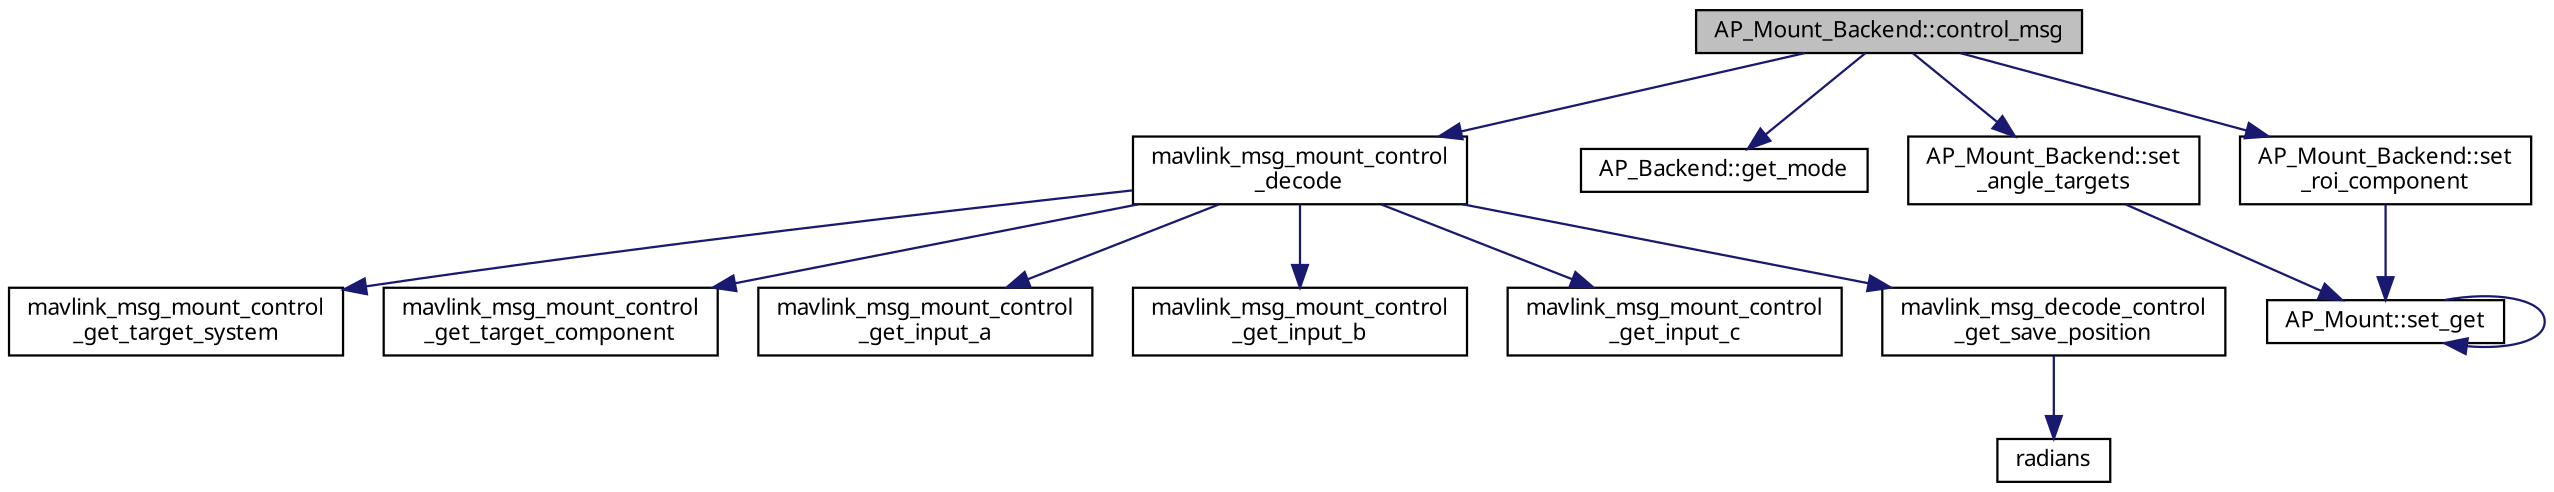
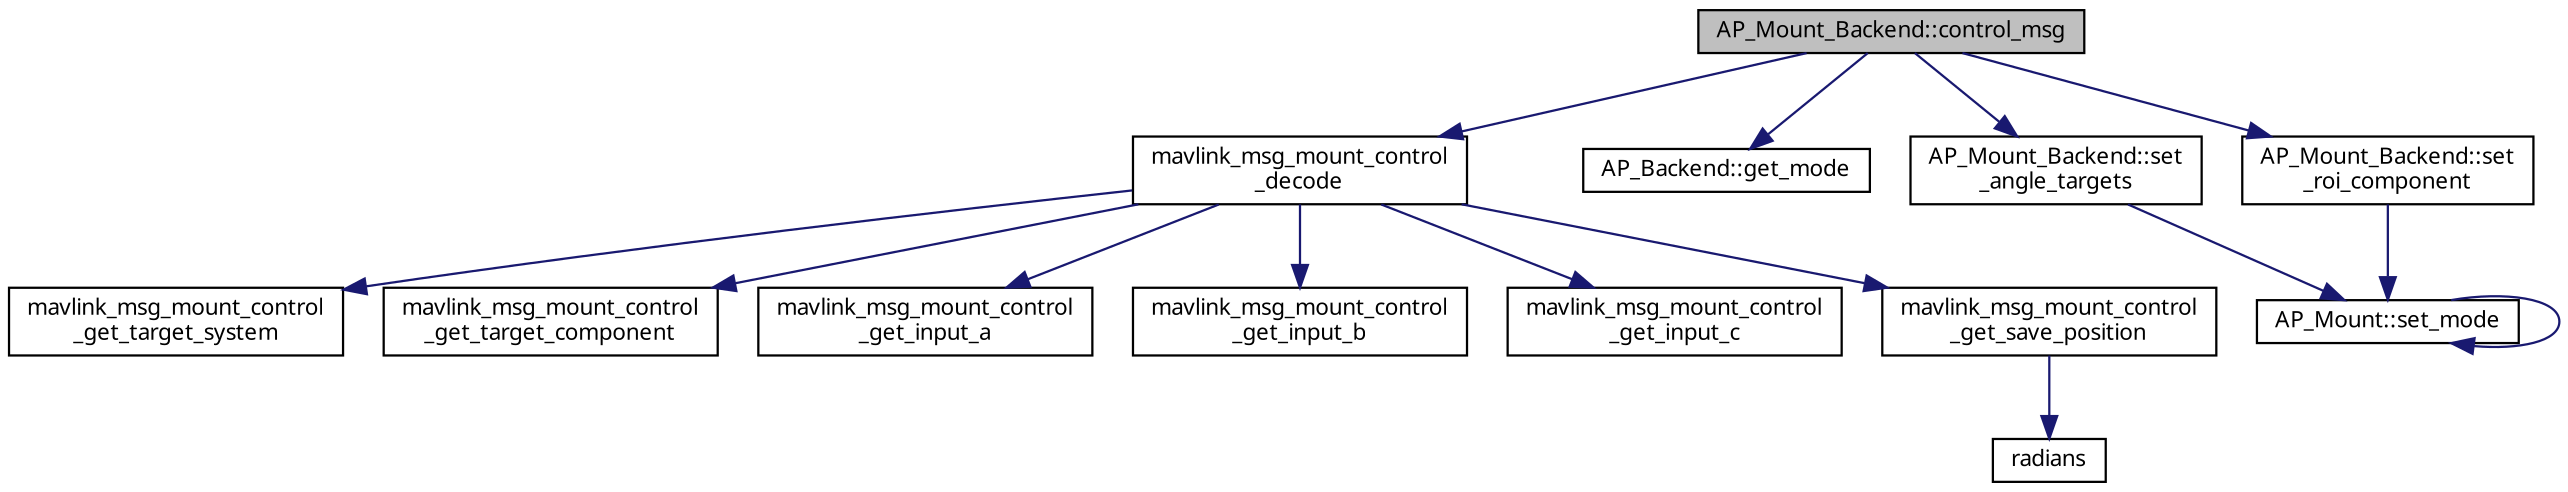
(2054, 322) -> (2049, 322)
(2386, 322) -> (2388, 322)
